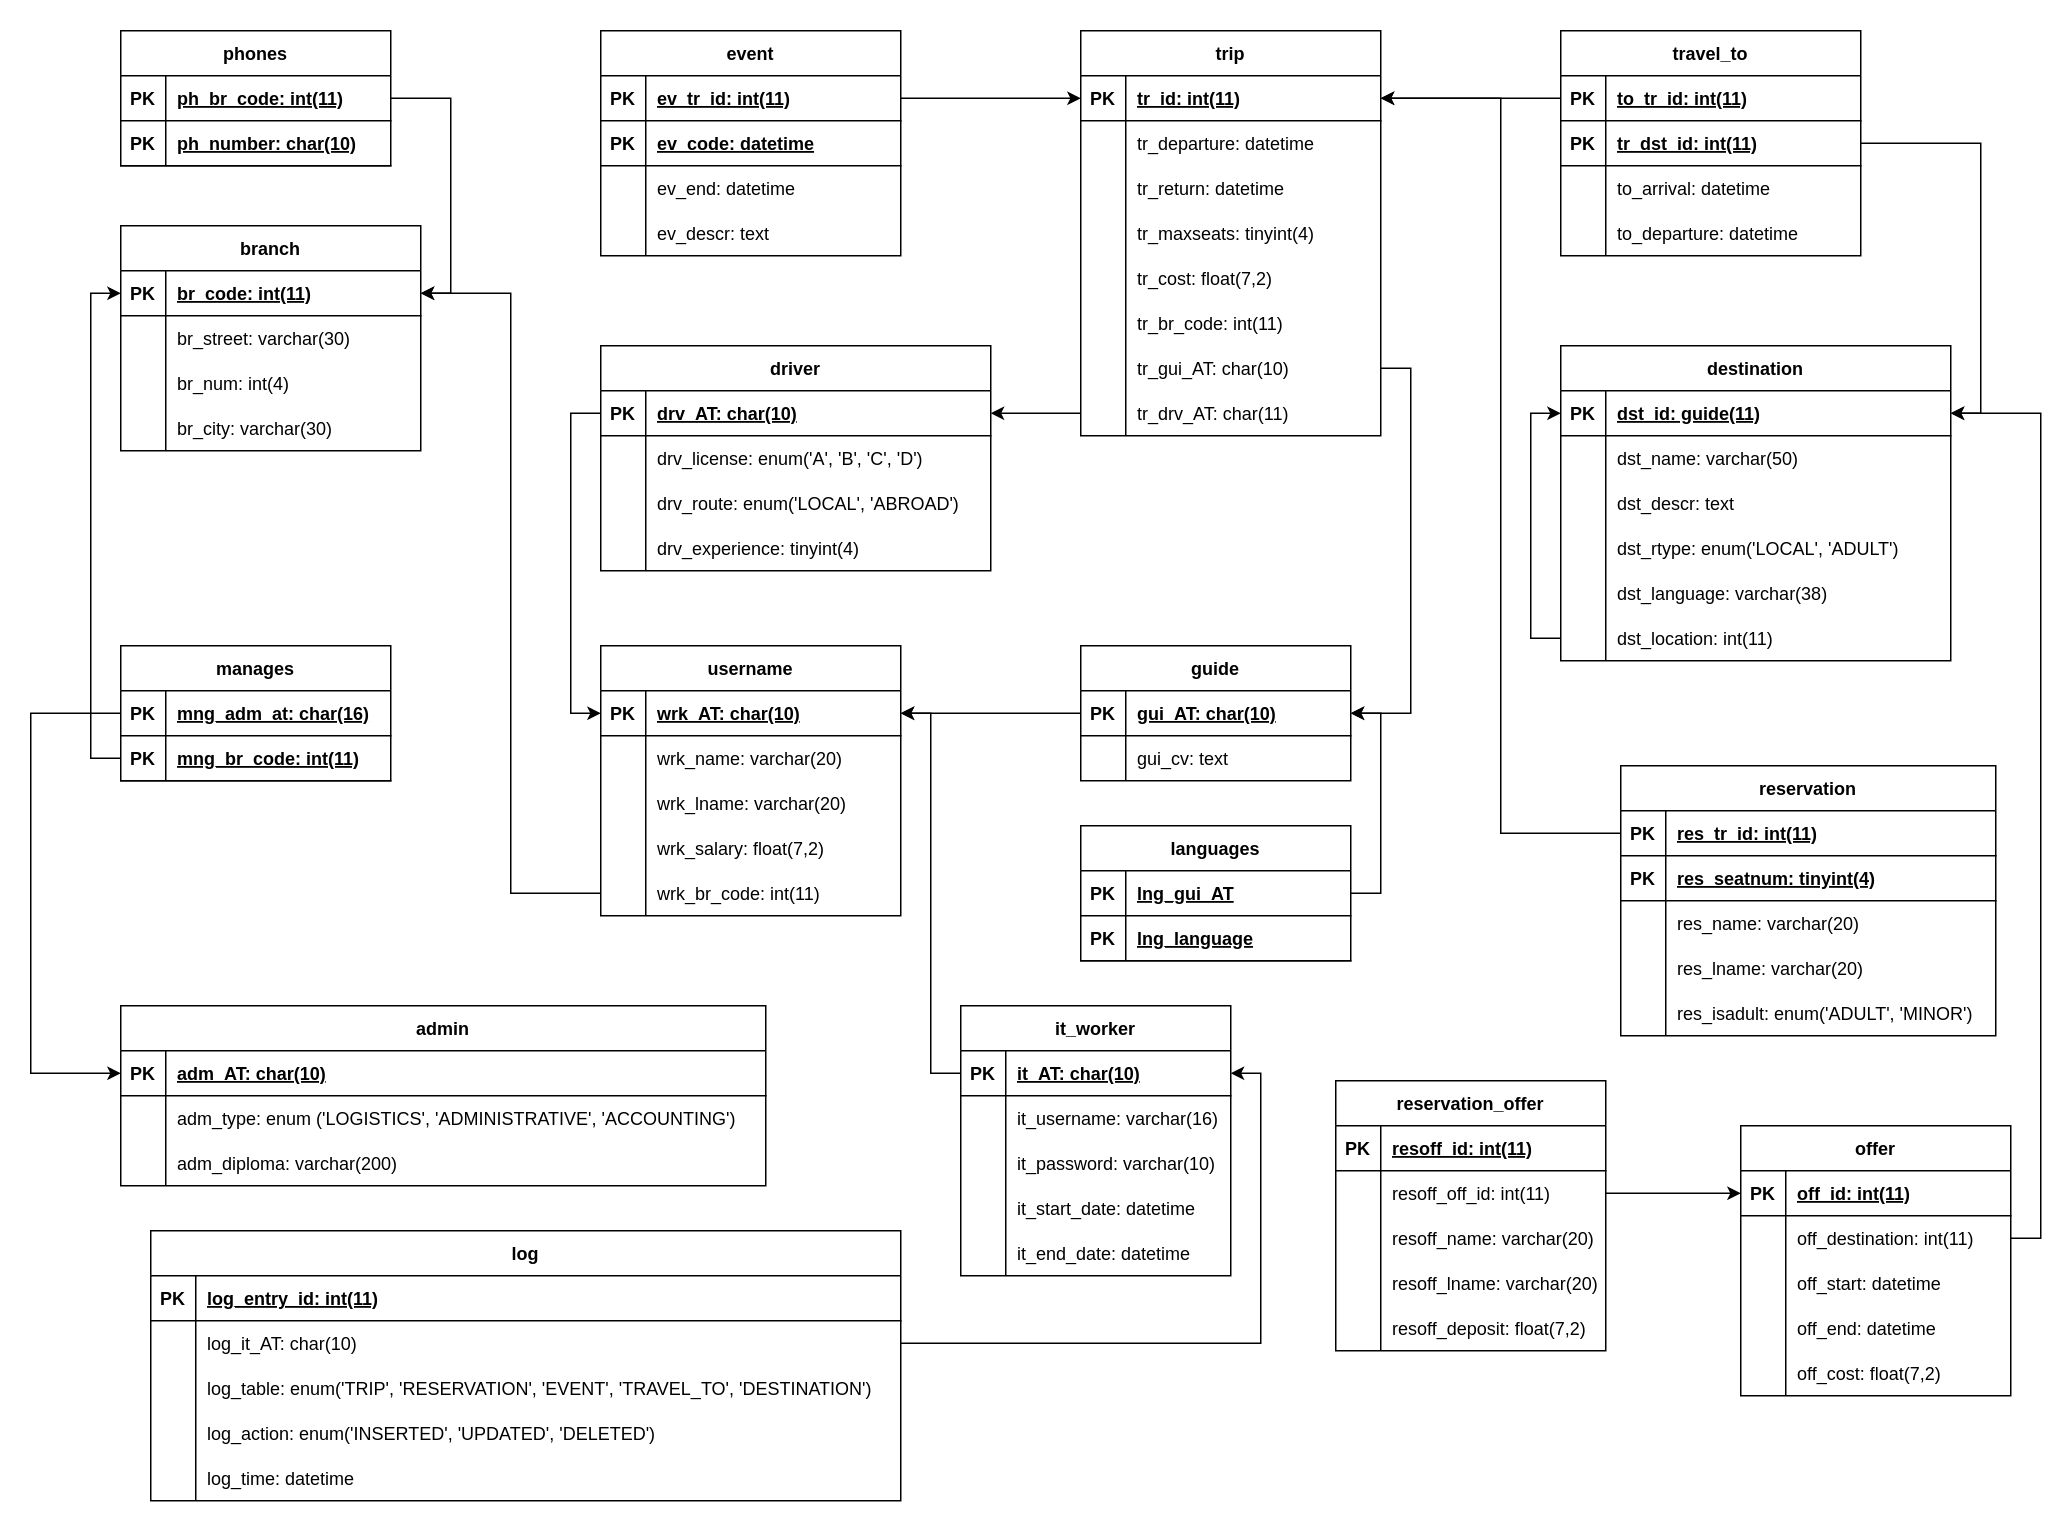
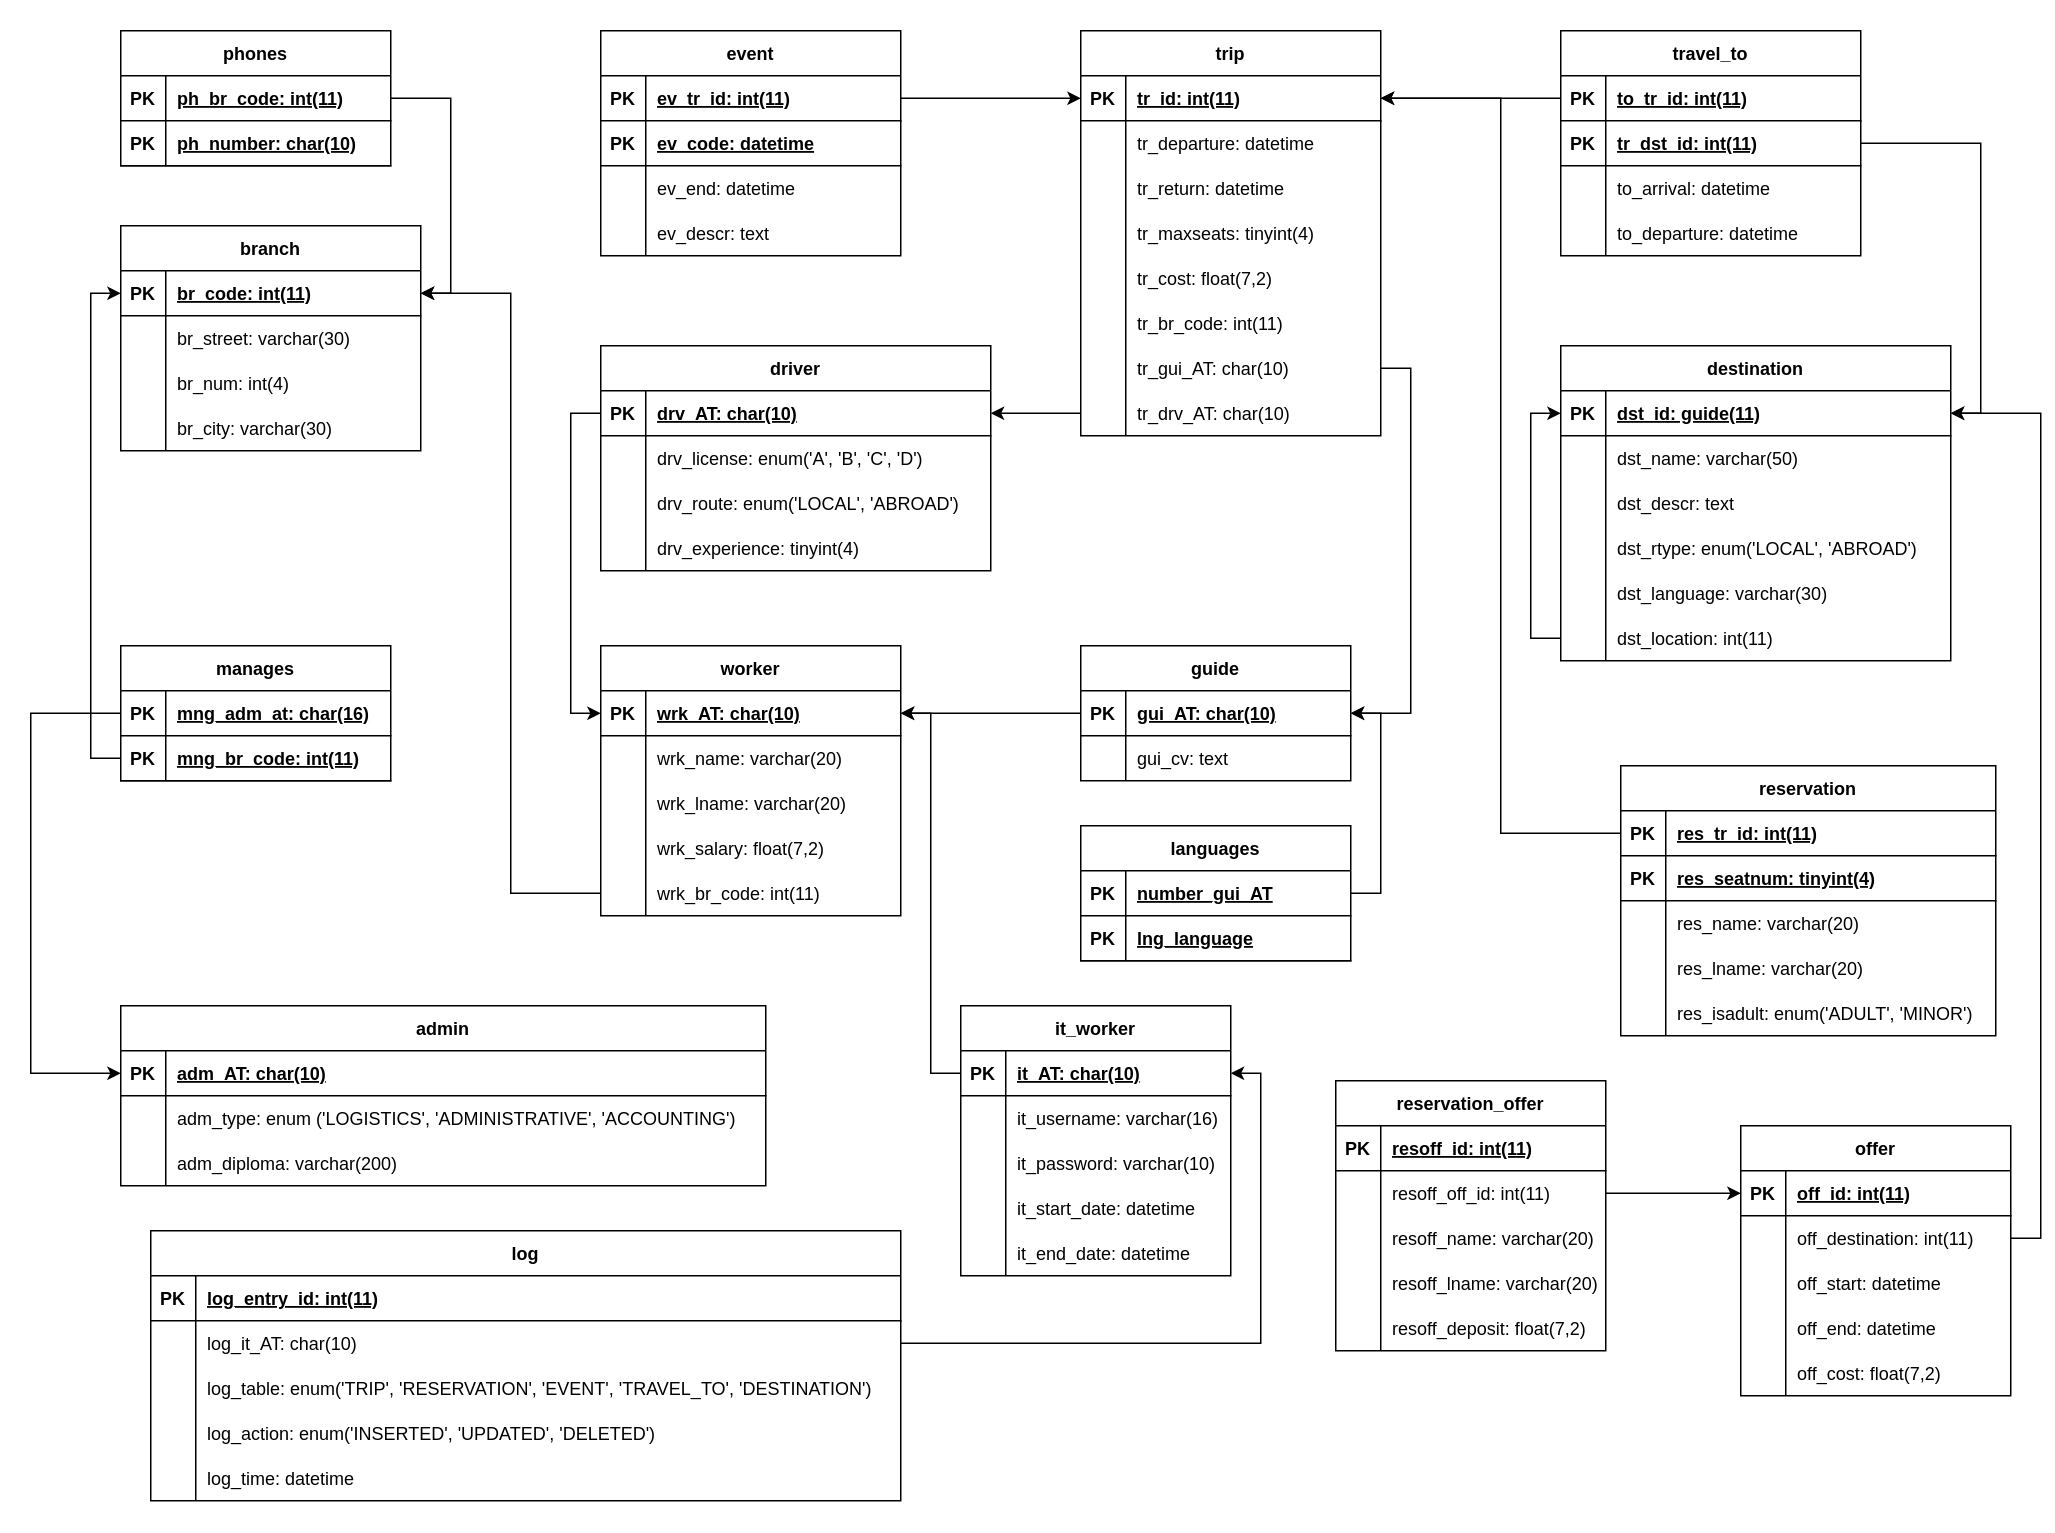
(1228, 414) -> (1228, 414)
(1765, 549) -> (1770, 549)
(1736, 594) -> (1736, 594)
(750, 669) -> (750, 669)
(1183, 894) -> (1200, 894)
